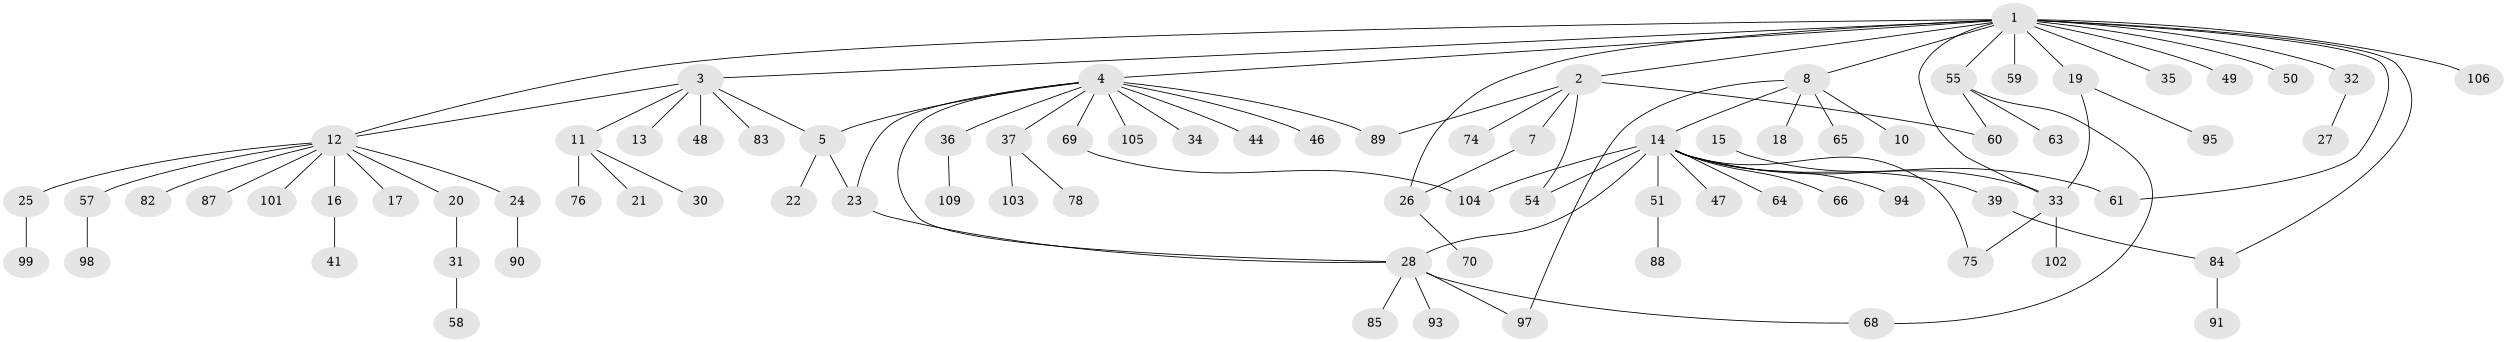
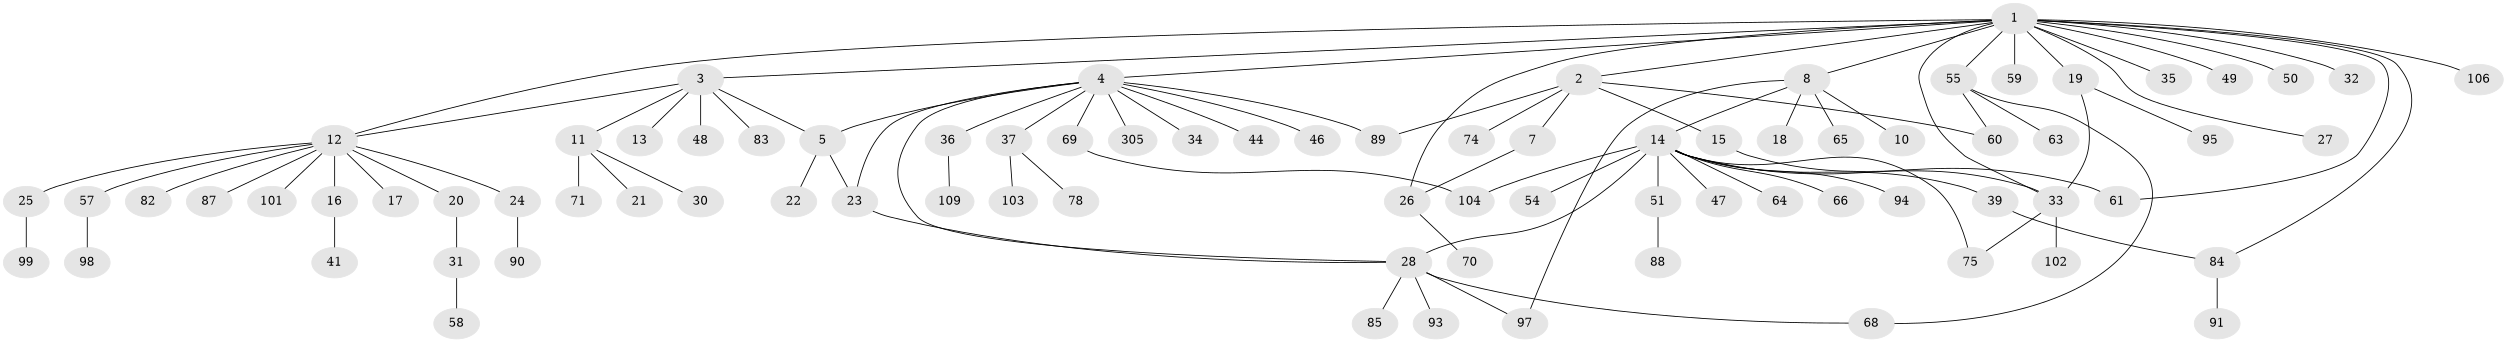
(2339, 110) -> (2159, 103)
(1133, 141) -> (1133, 141)
(1567, 144) -> (1645, 107)
(579, 202) -> (579, 202)
